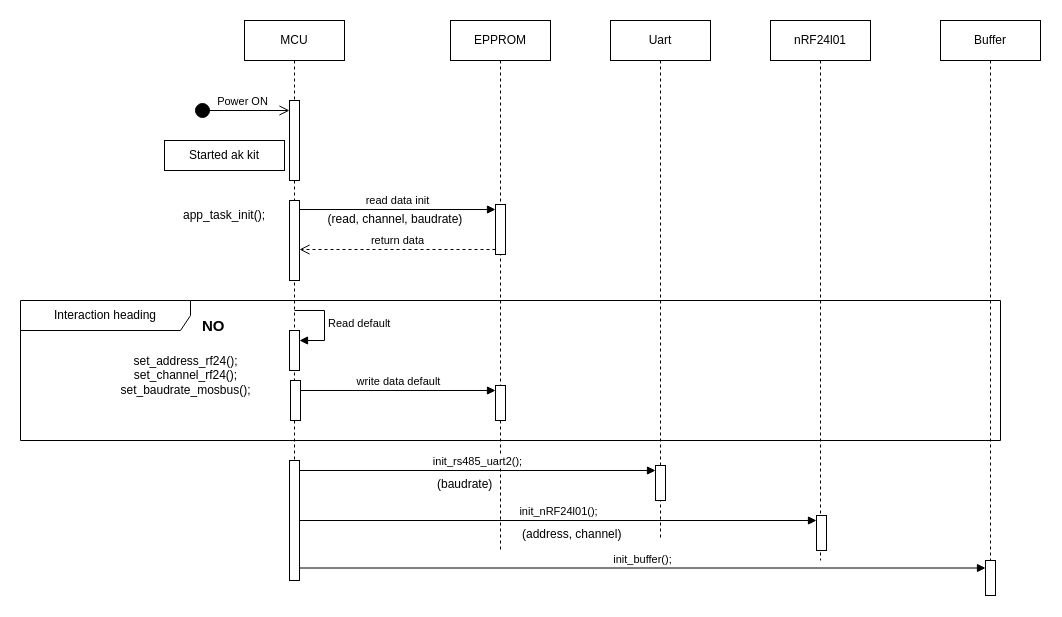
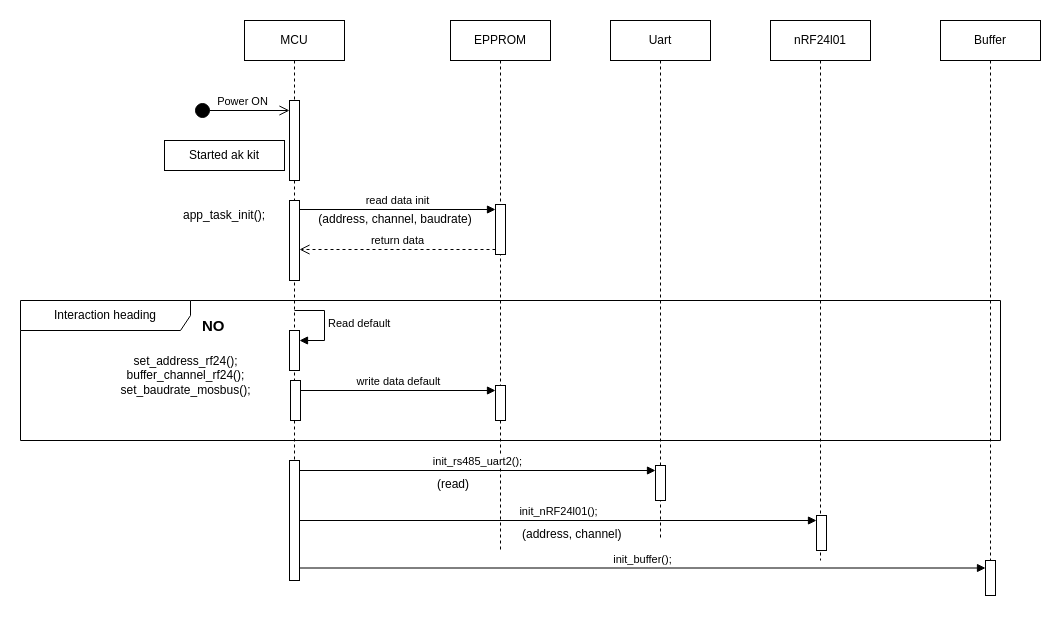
(396, 220) -> (396, 220)
(186, 376) -> (186, 376)
(467, 492) -> (458, 485)
